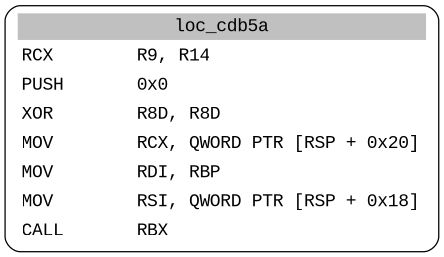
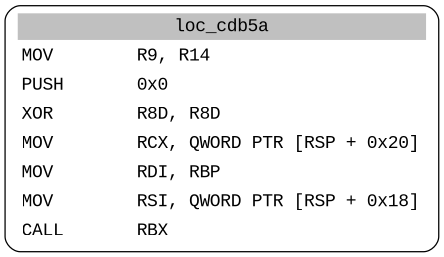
(116, 55) -> (116, 55)
